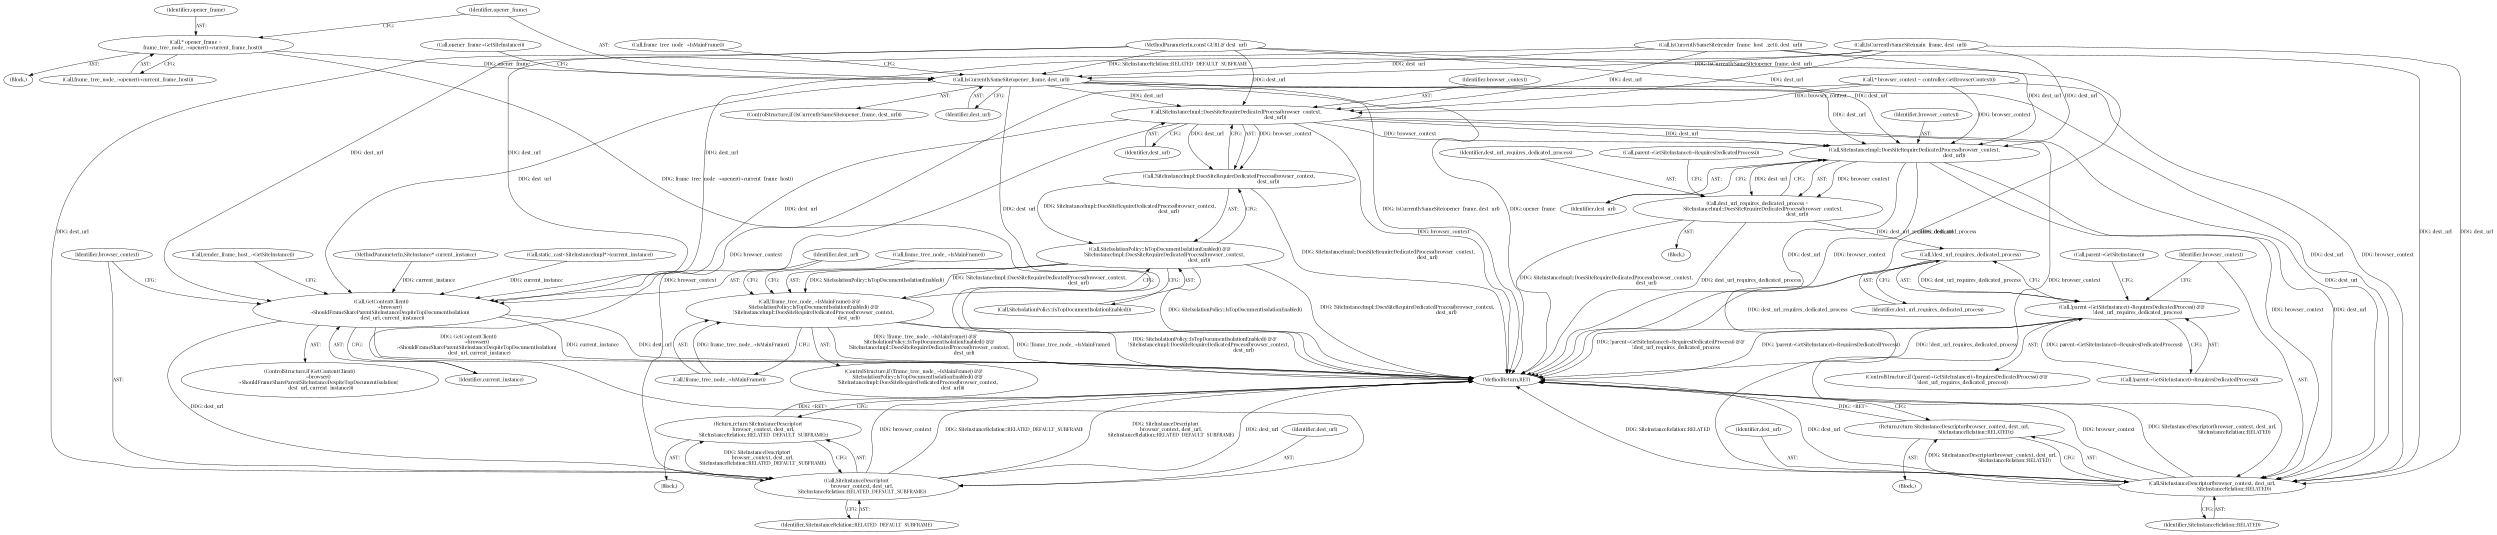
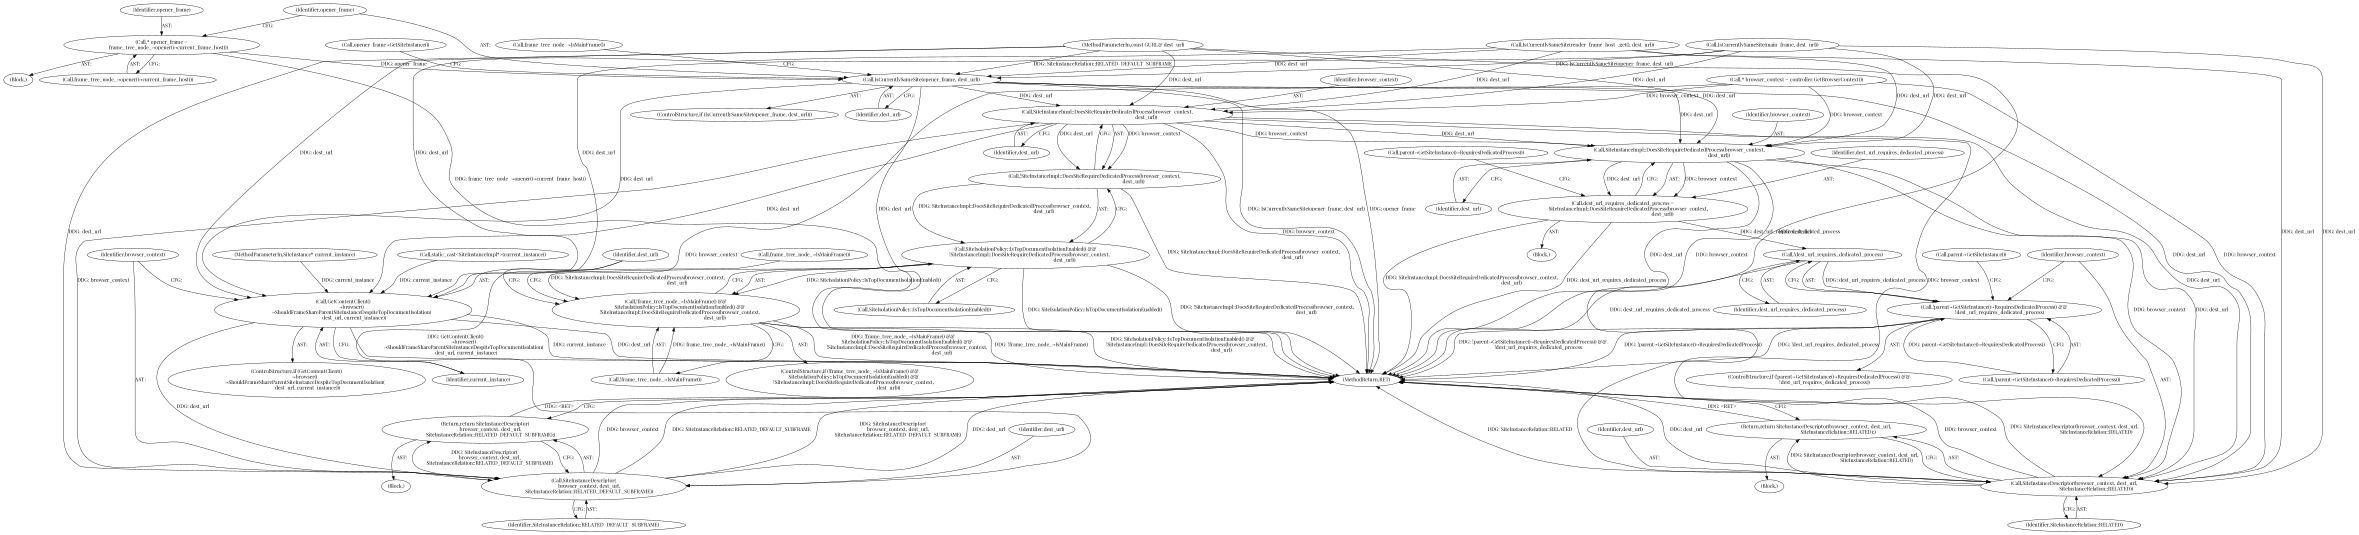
(243, 255) -> none
